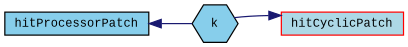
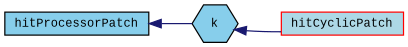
(251, 16) -> (264, 32)
